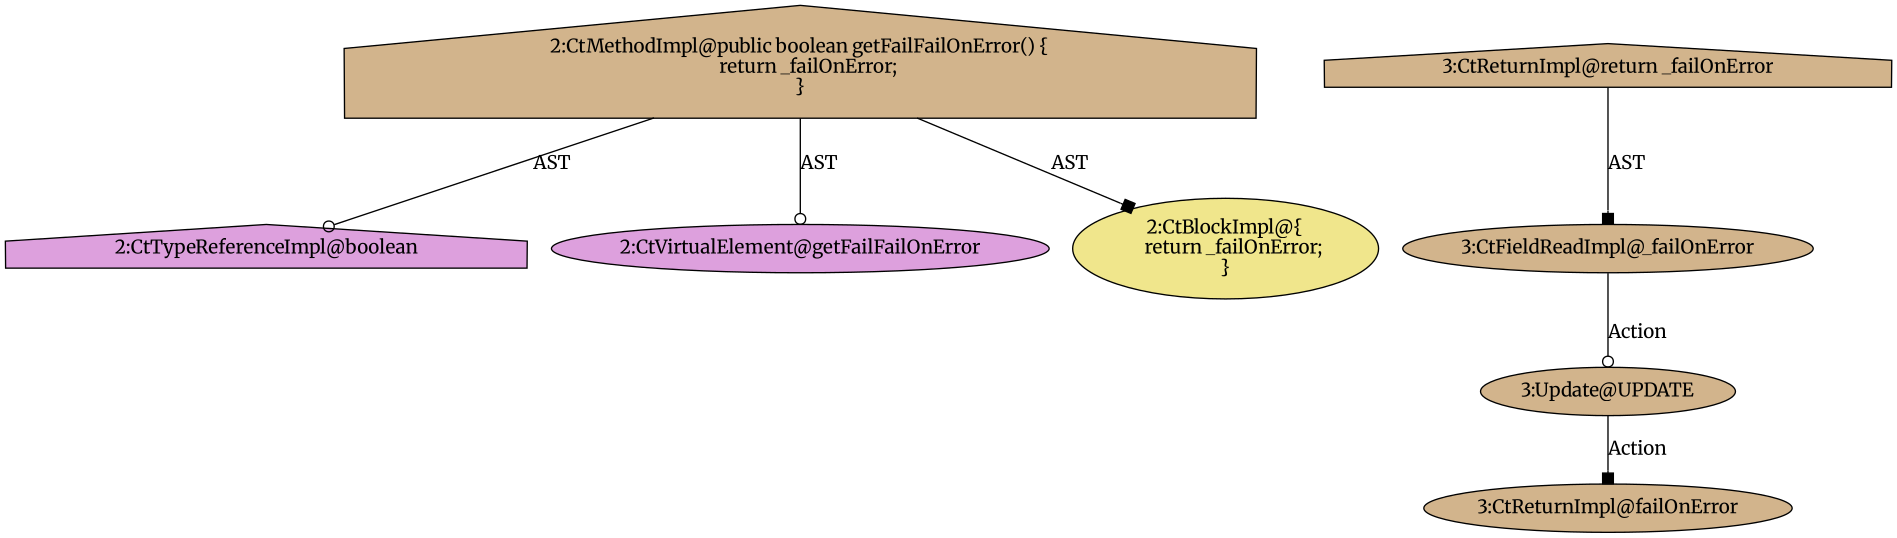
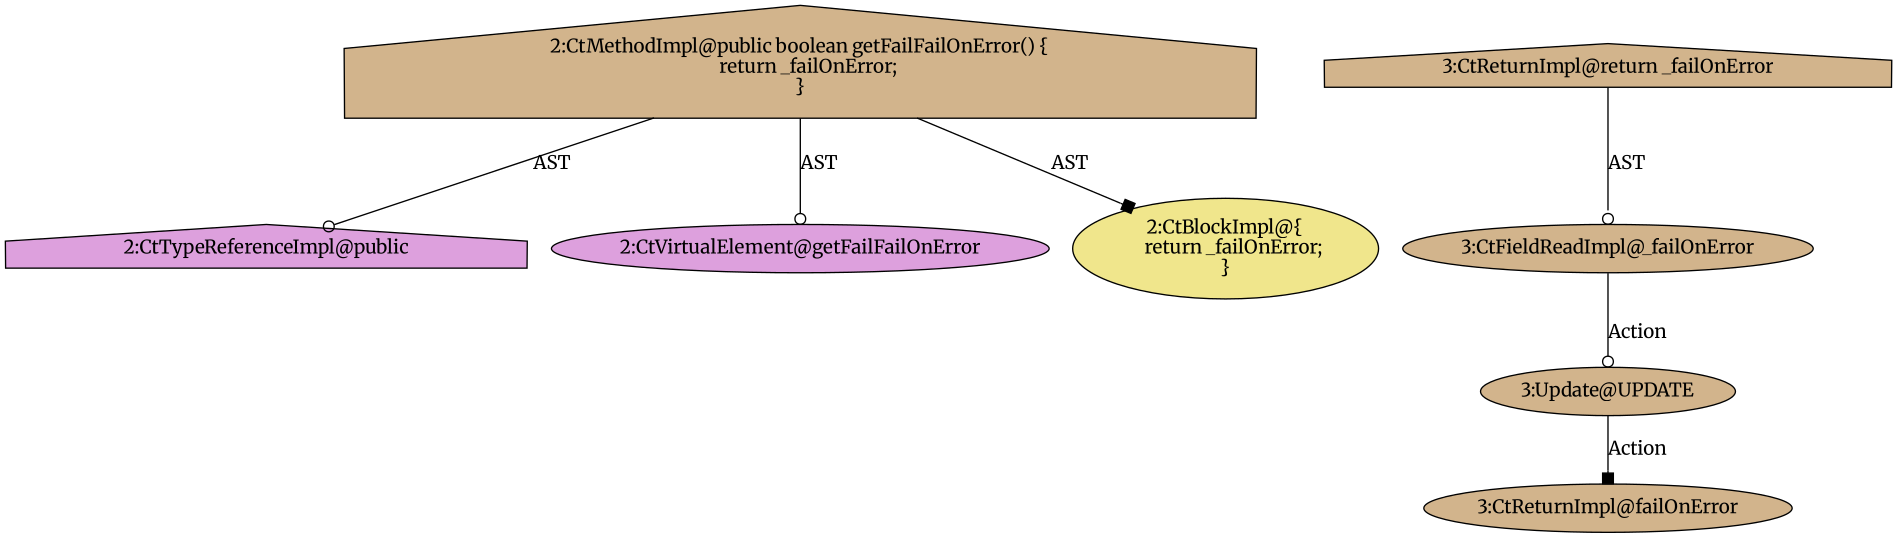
(1608, 149) -> (1608, 149)
(266, 249) -> (266, 249)
